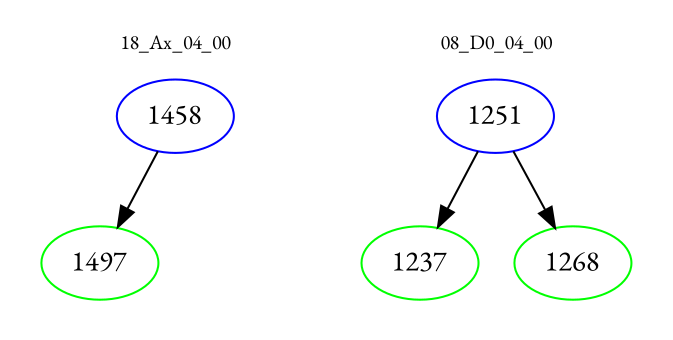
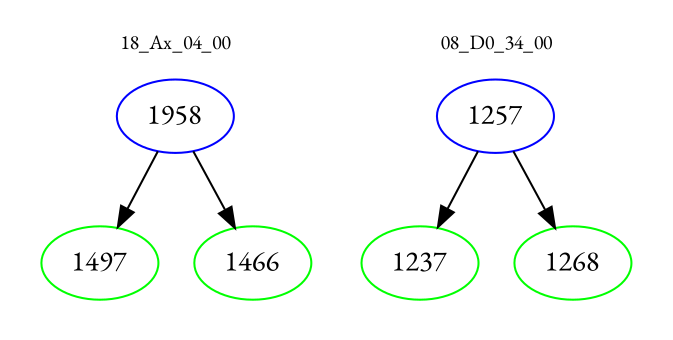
(496, 44) -> (496, 44)
(175, 116) -> (175, 116)
(495, 116) -> (495, 116)
none -> (253, 263)
